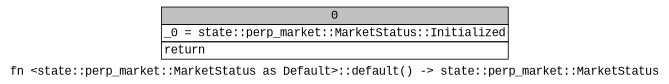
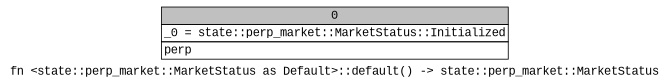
(185, 50) -> (178, 50)
